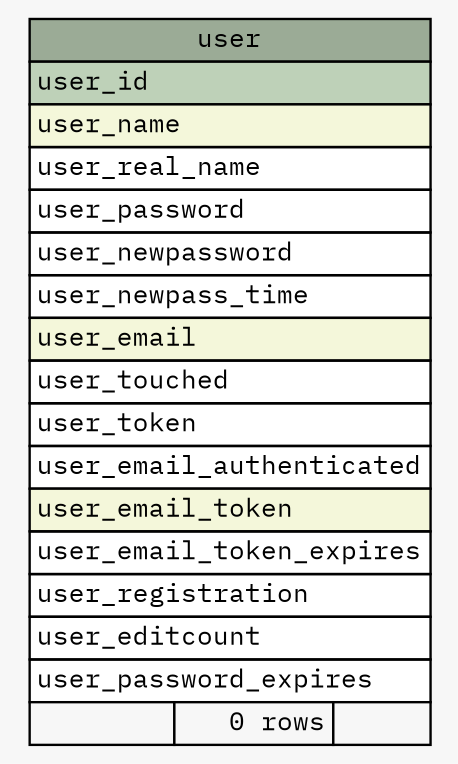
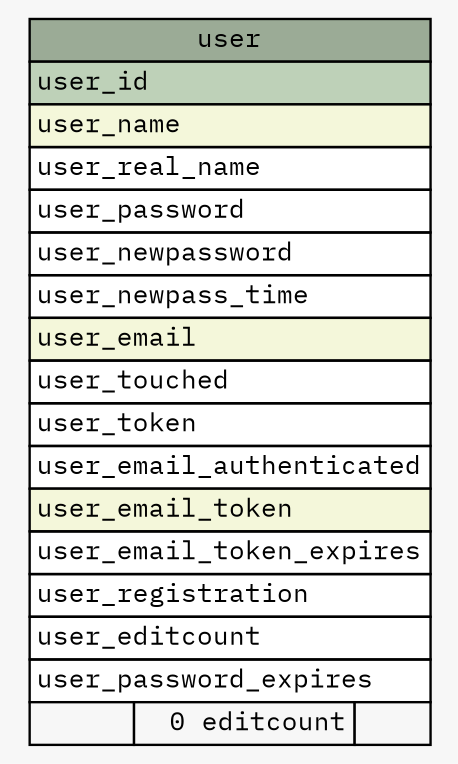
(278, 722) -> (259, 722)
